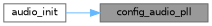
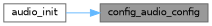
(154, 13) -> (154, 13)
